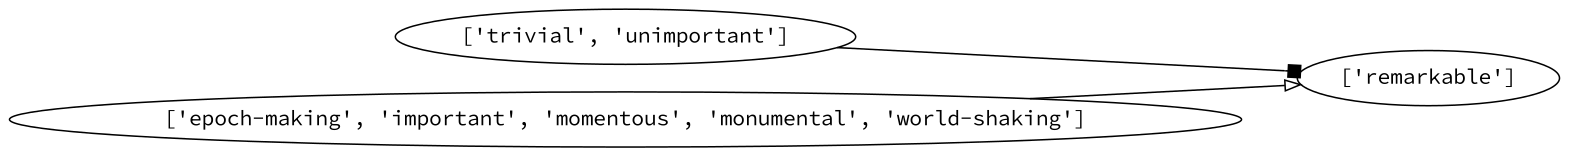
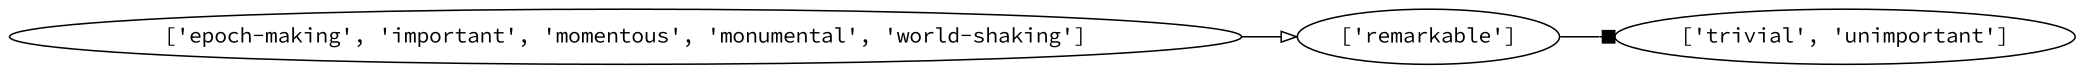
(1061, 59) -> (1580, 37)
